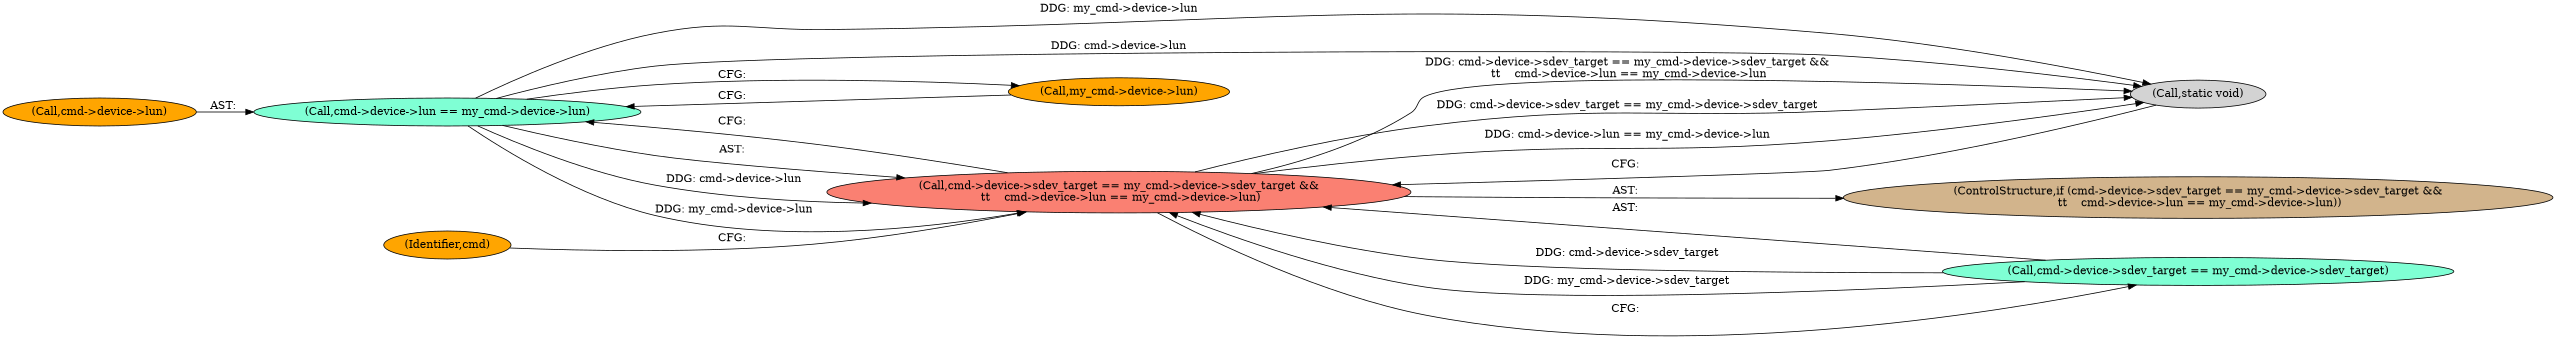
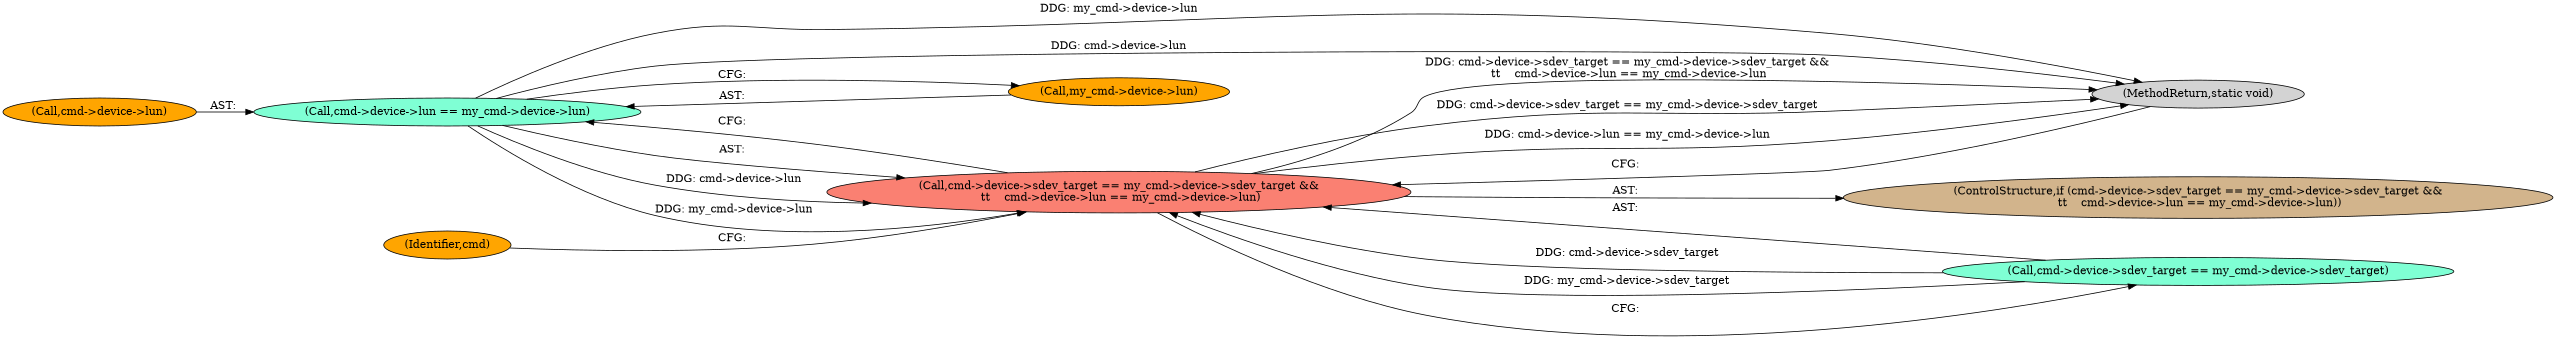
(2198, 94) -> (2198, 94)
(734, 96) -> (734, 96)
